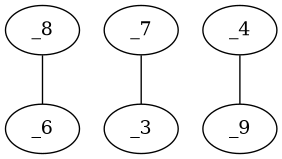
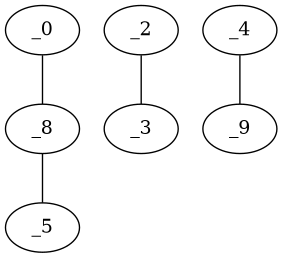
none -> (42, 30)
(141, 30) -> (141, 30)
(42, 129) -> (42, 228)
